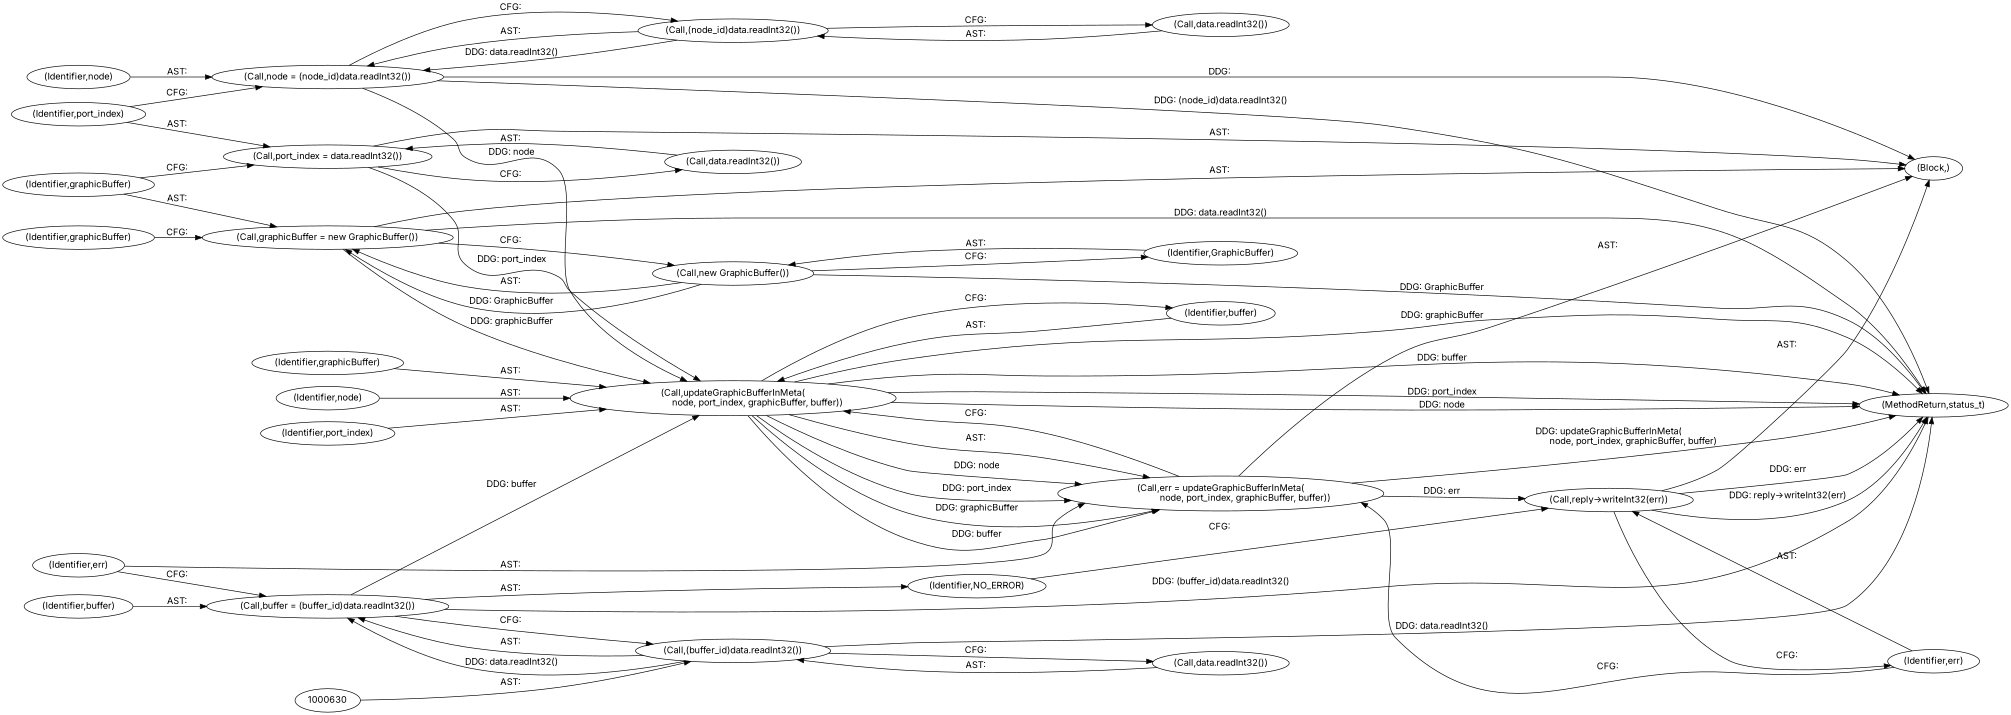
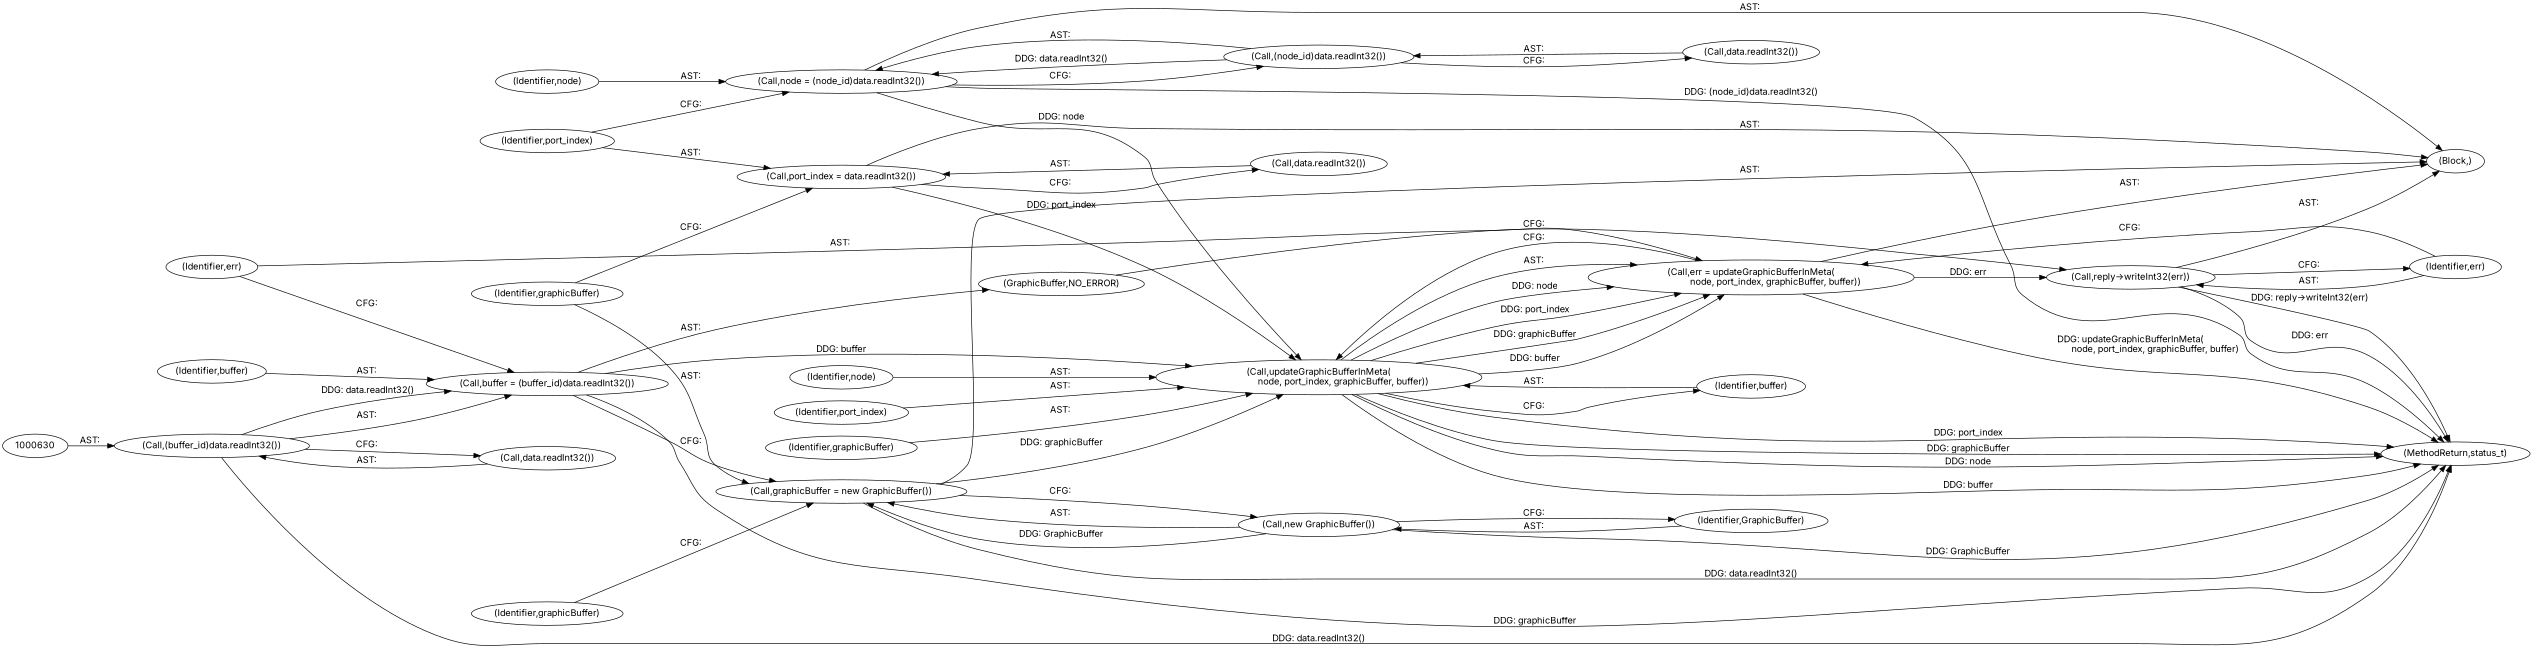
(1221, 72) -> (1751, 8)
(1221, 582) -> (1535, 621)
(977, 586) -> (1061, 284)
(520, 631) -> (679, 447)
